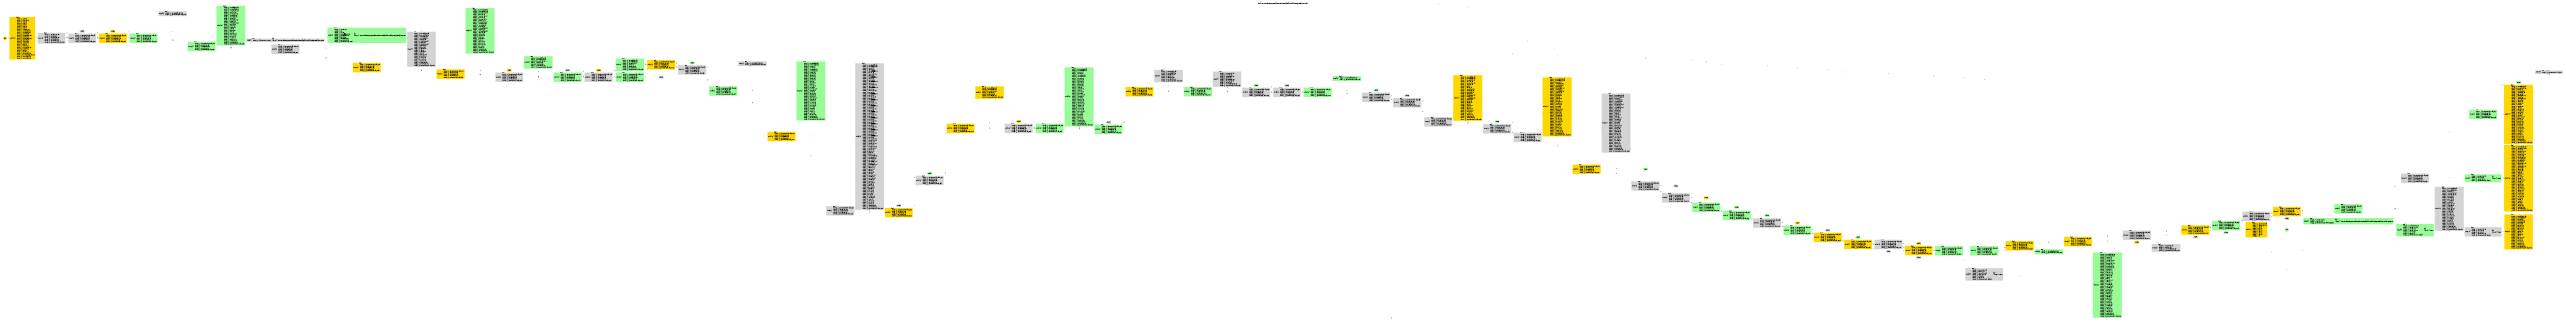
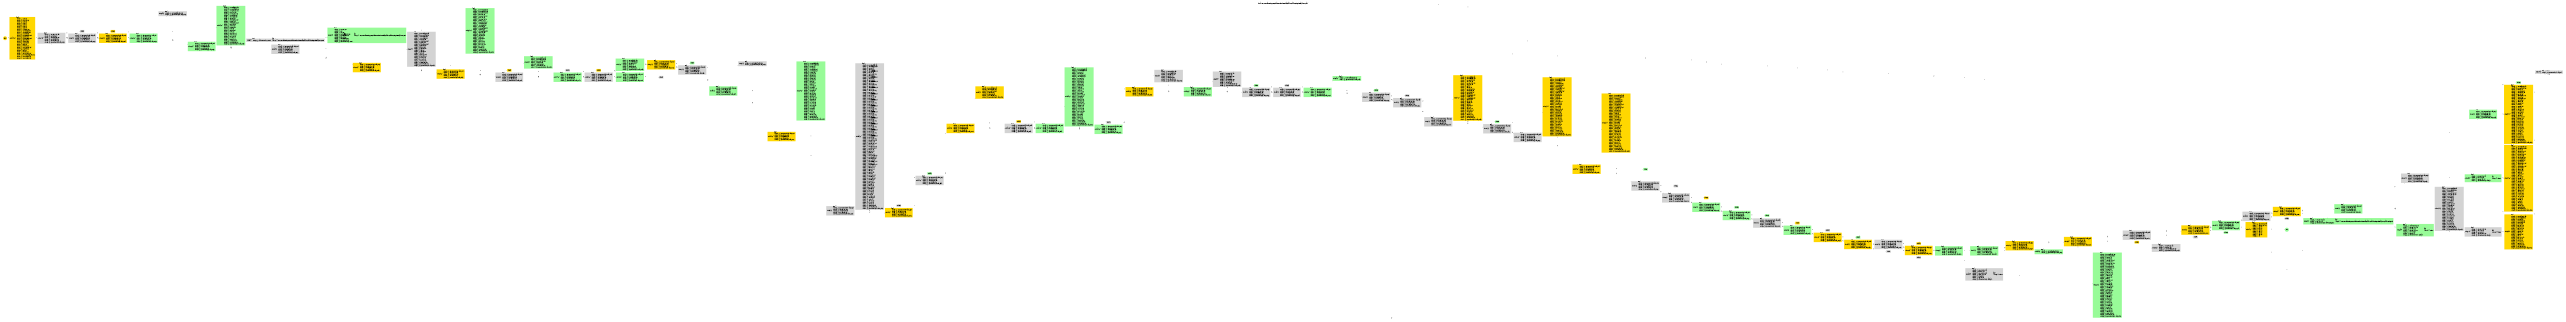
(1616, 123) -> (1616, 123)
